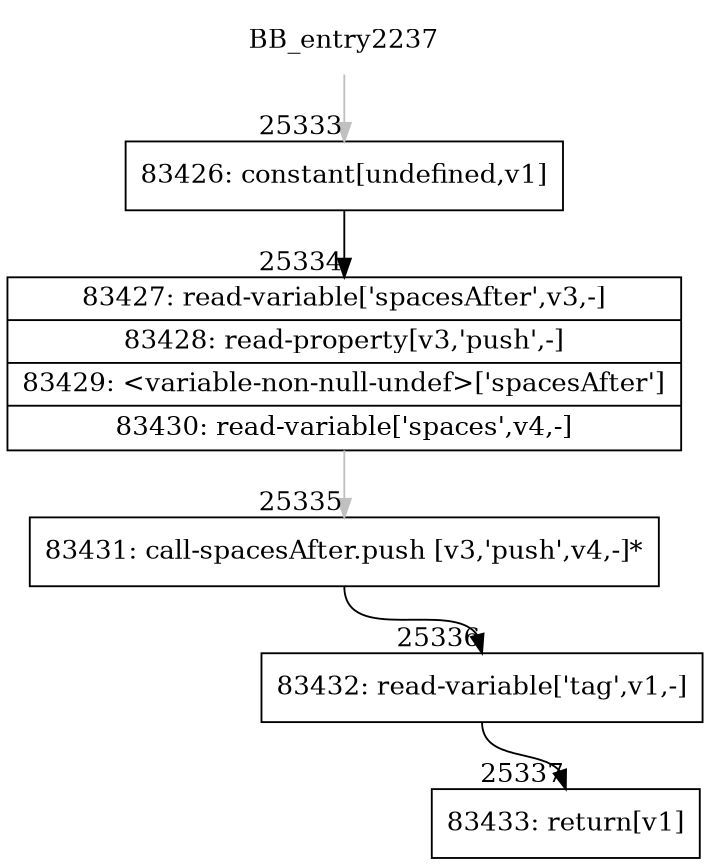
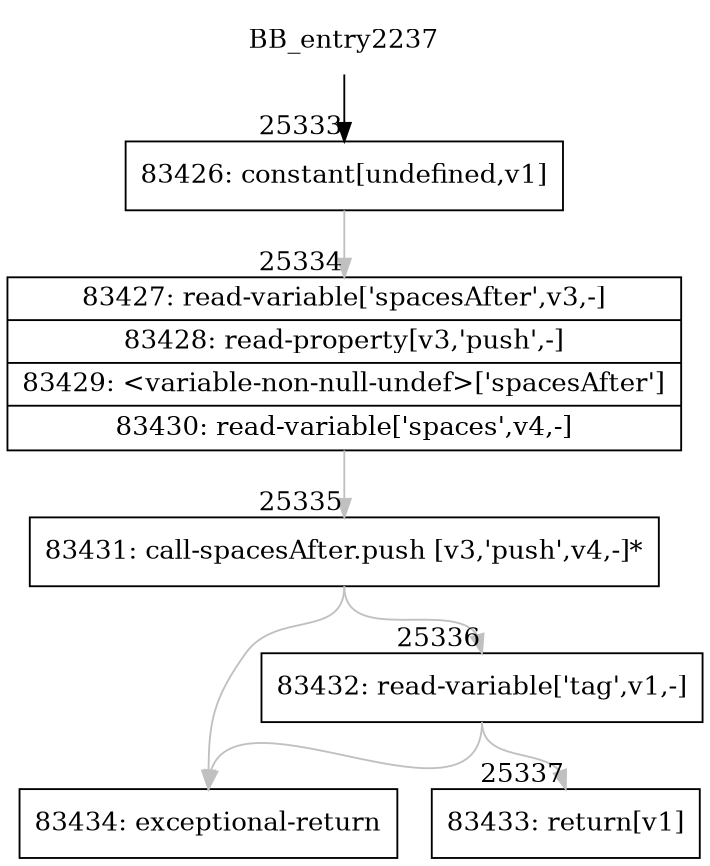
(344, 99) -> (344, 99)
(344, 234) -> (344, 234)
(404, 620) -> (404, 620)
(515, 753) -> (515, 753)
none -> (208, 824)
